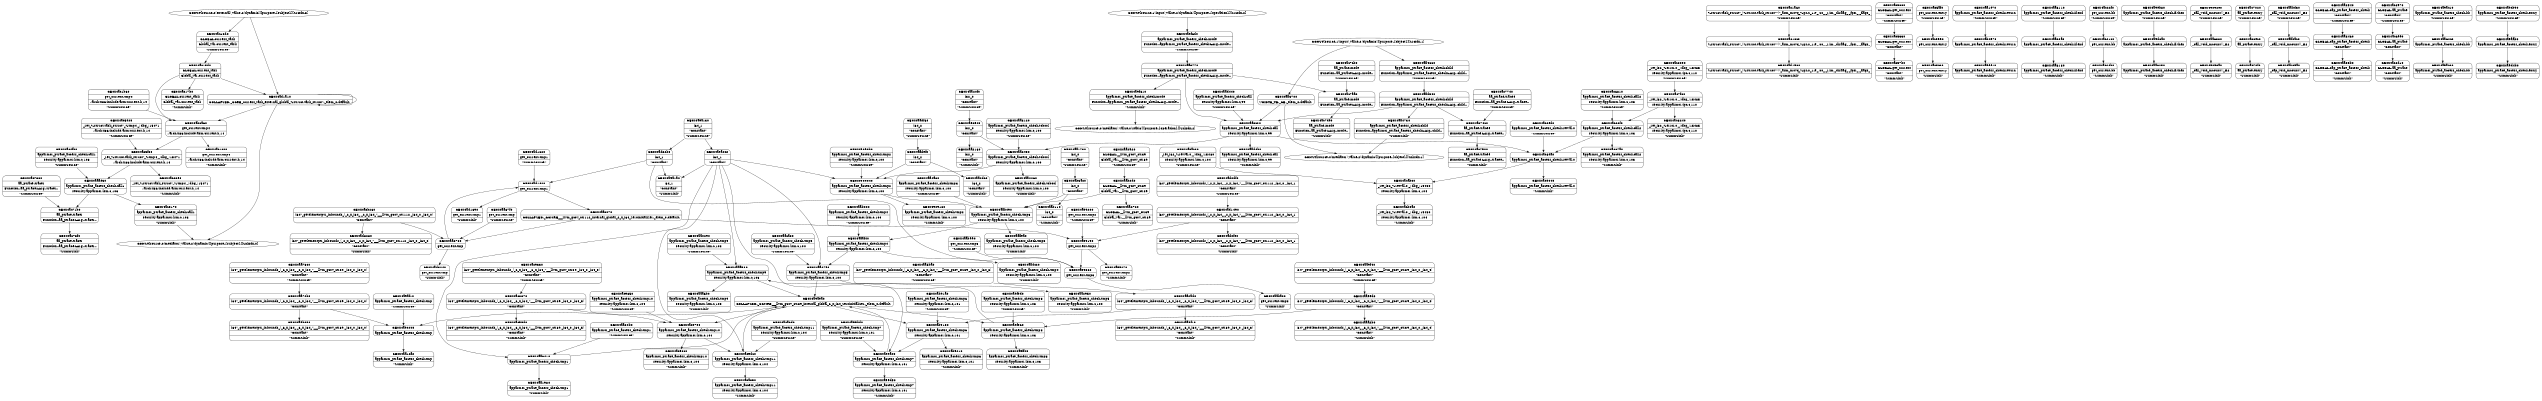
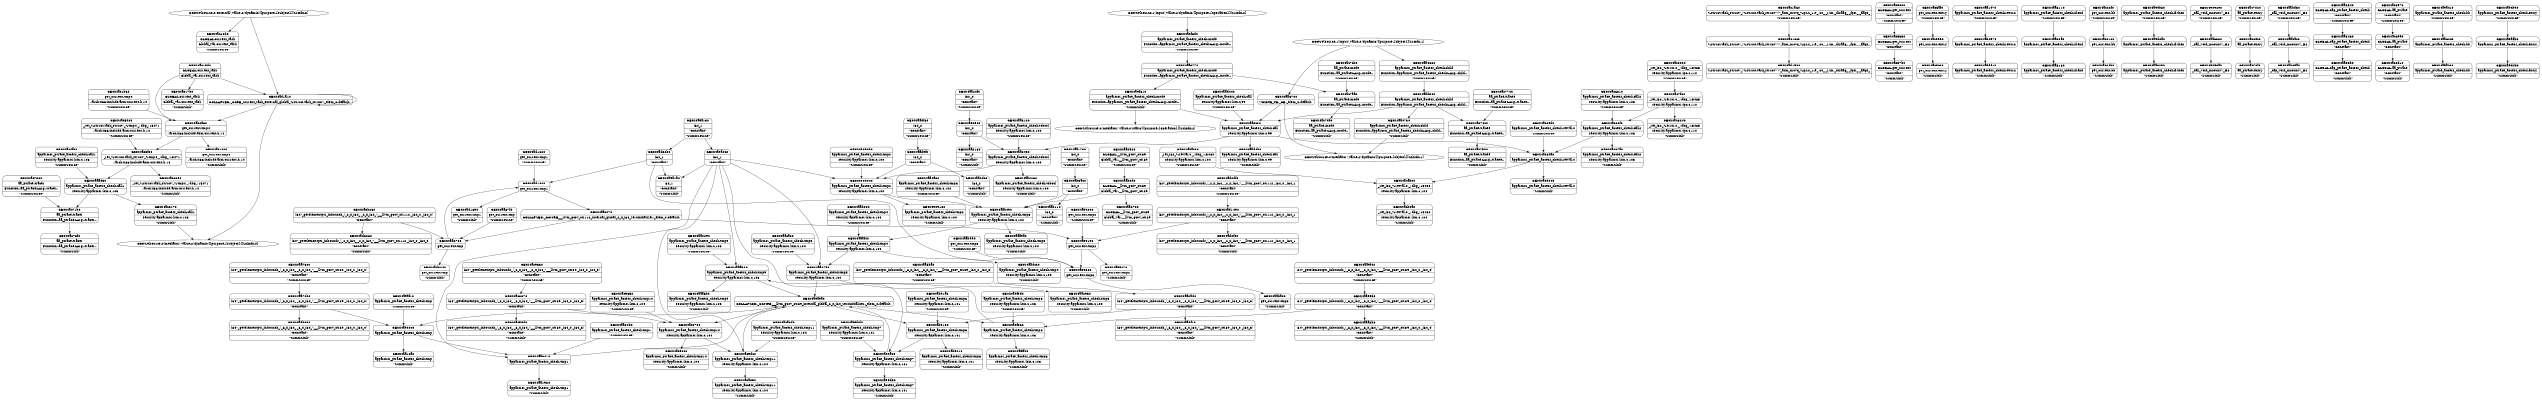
(209, 57) -> none
(1192, 111) -> (1203, 115)
none -> (462, 346)
